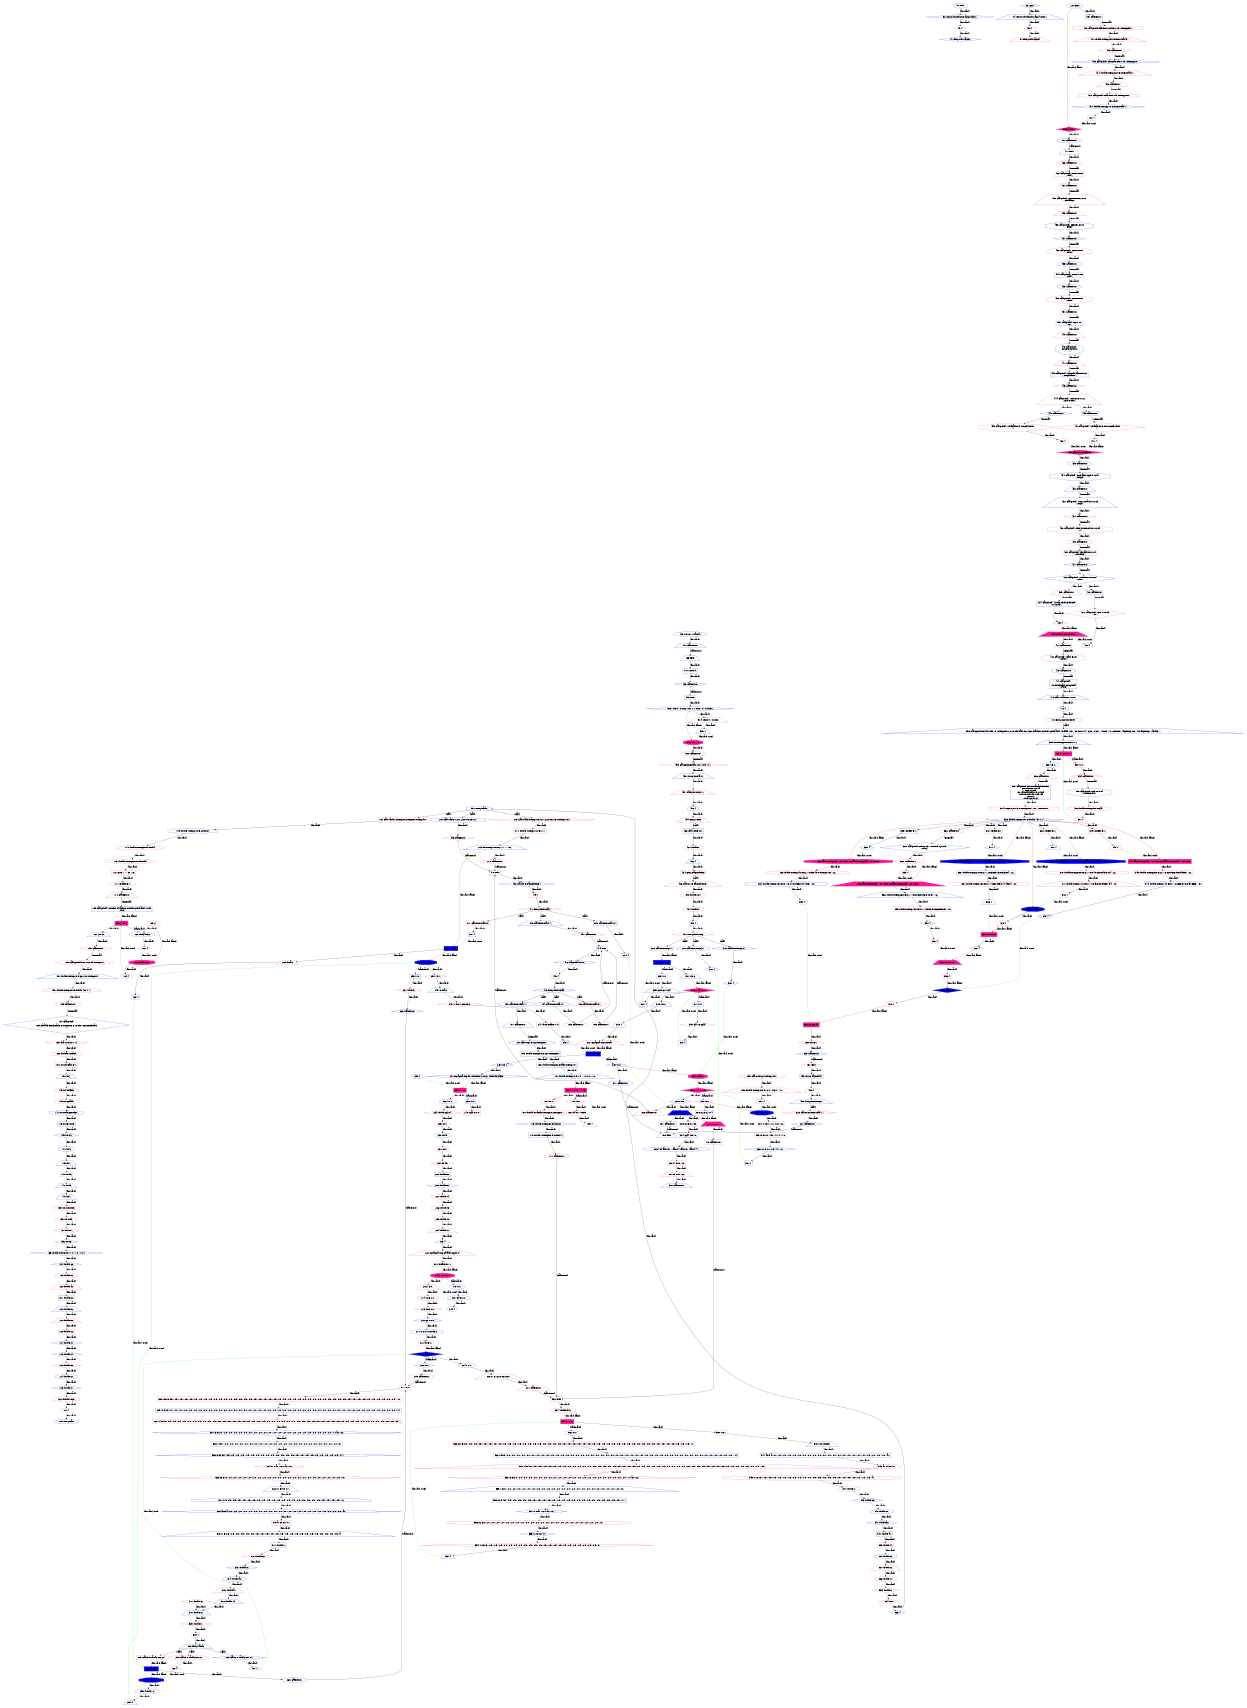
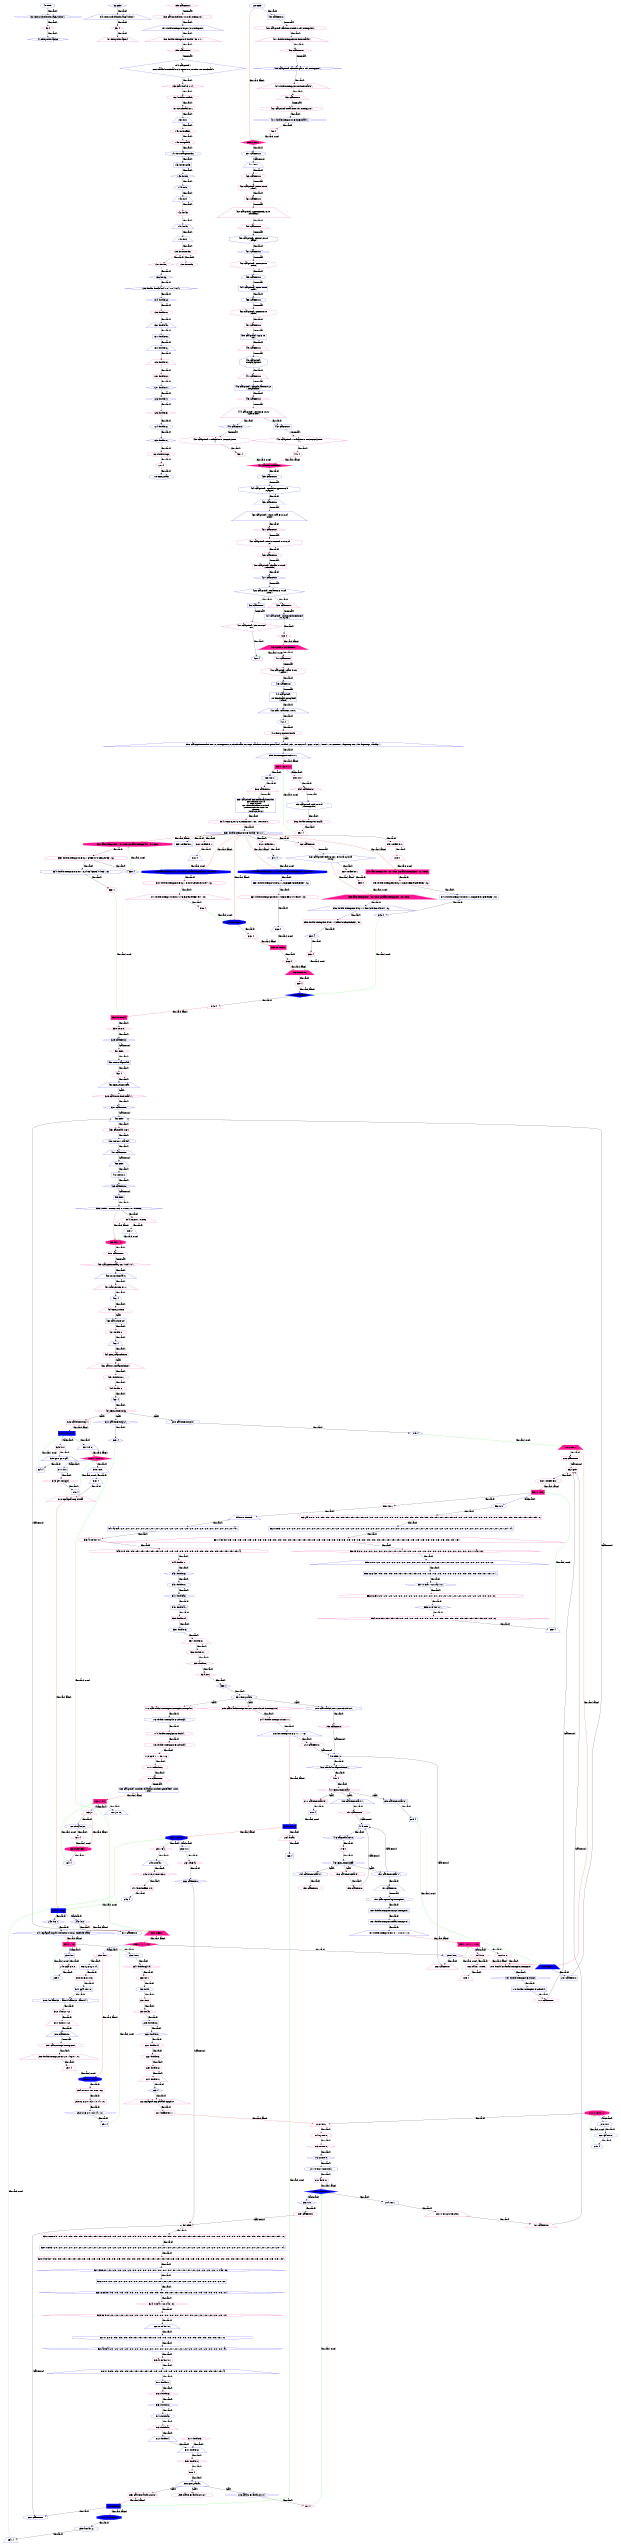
(1066, 592) -> (284, 606)
(1106, 839) -> (396, 851)
(887, 840) -> (111, 865)
(132, 929) -> (95, 1807)
(97, 941) -> none
(71, 990) -> (183, 39)
(607, 996) -> (385, 1845)
(68, 1004) -> (183, 51)
(698, 1076) -> (157, 1933)
(811, 1102) -> (119, 1085)
none -> (119, 1130)
(66, 1225) -> (171, 258)
(443, 1270) -> (243, 2119)
(66, 1287) -> (161, 325)
(175, 1669) -> none
none -> (63, 1972)
none -> (61, 2039)
